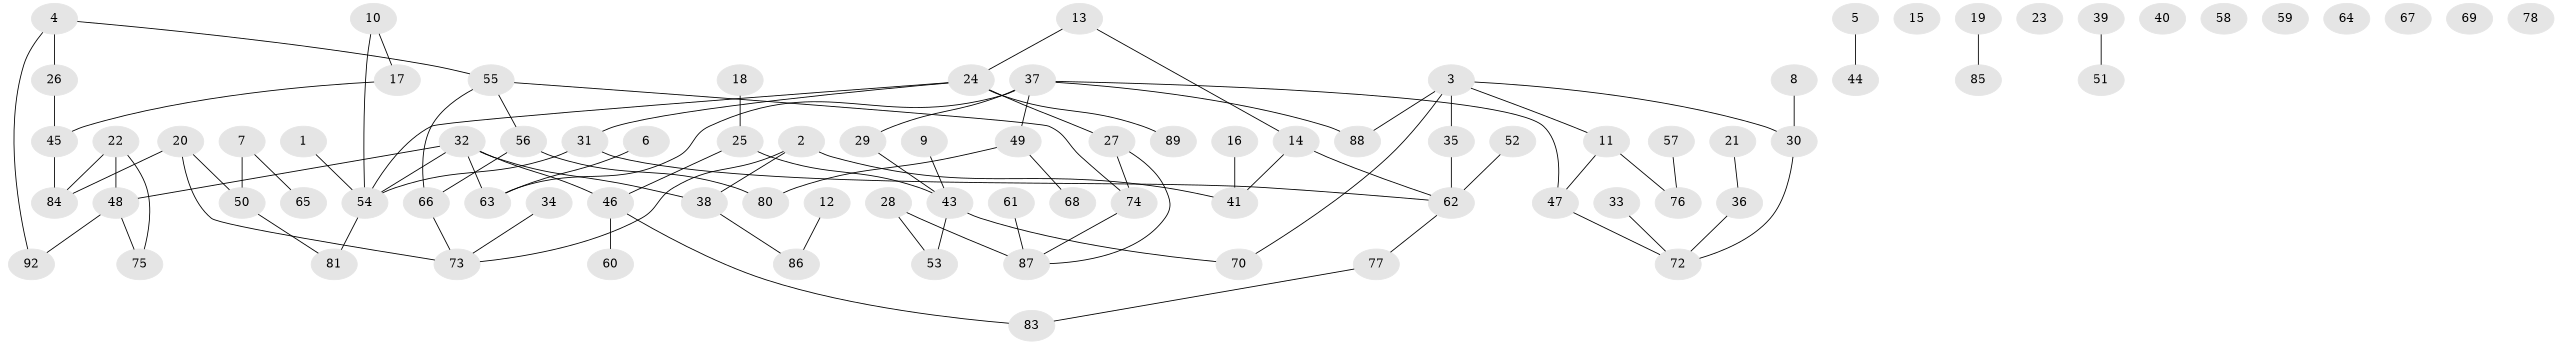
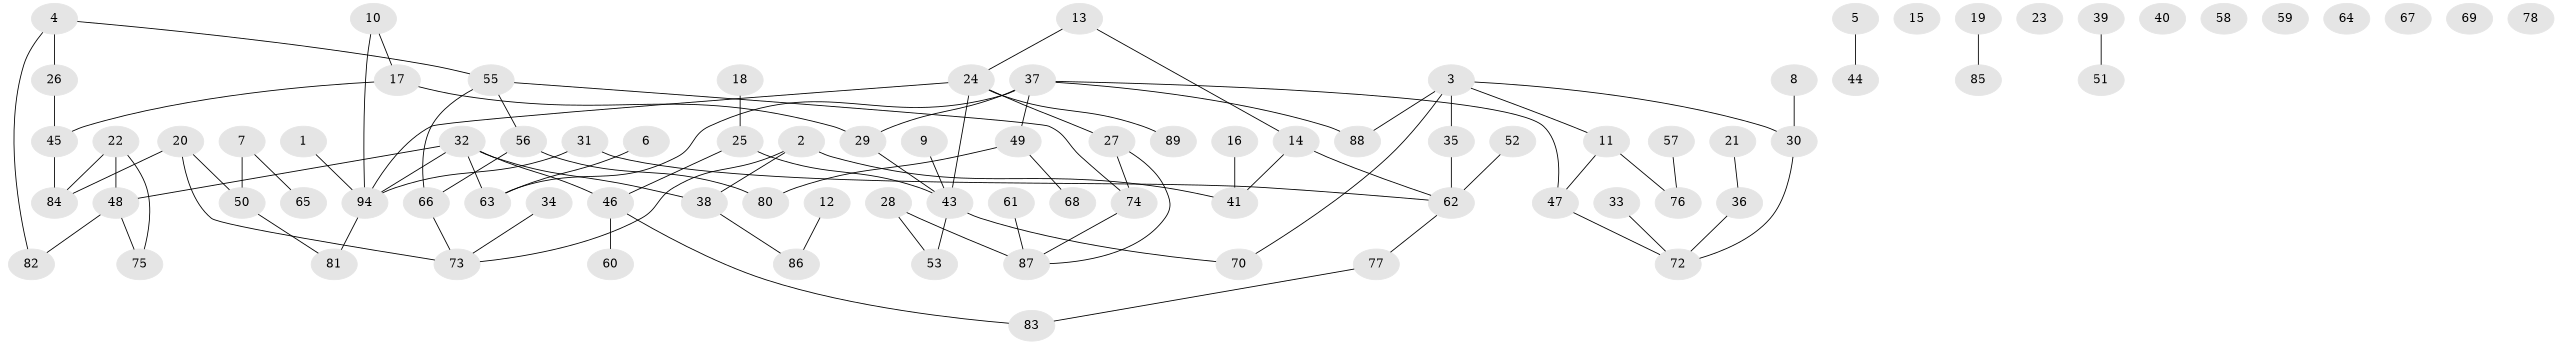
none -> (590, 105)
(731, 106) -> (961, 142)
(365, 203) -> (365, 203)
(31, 264) -> (31, 264)
